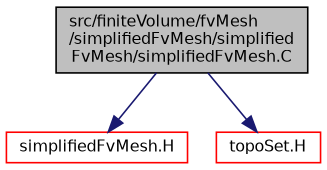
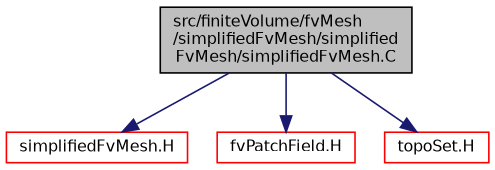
none -> (286, 147)
